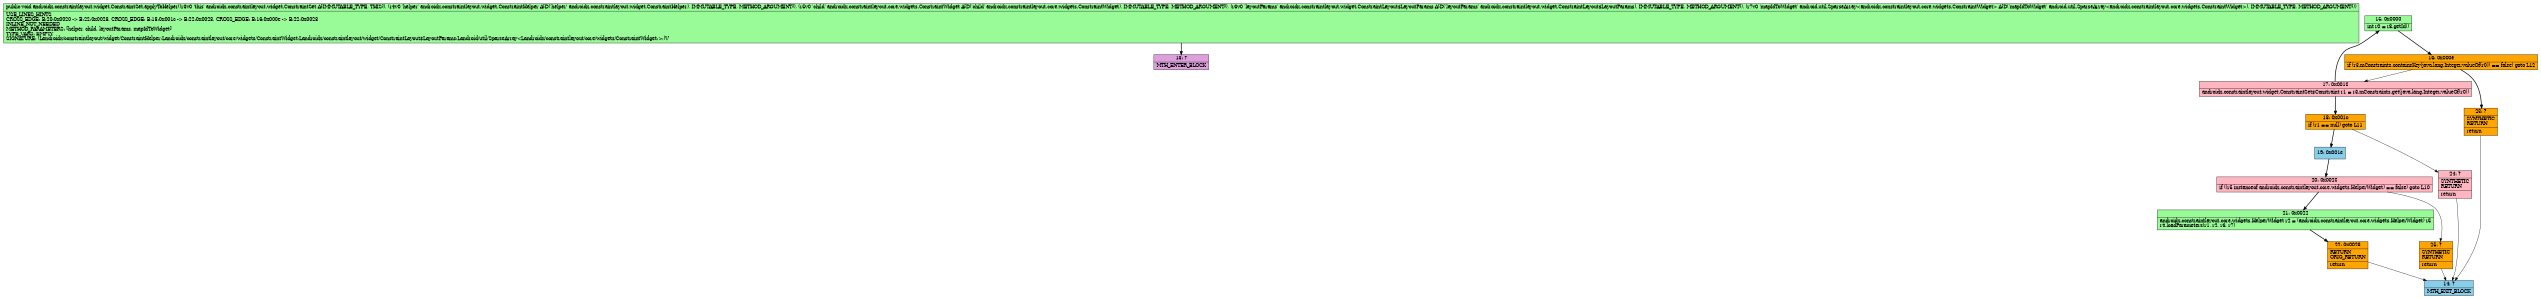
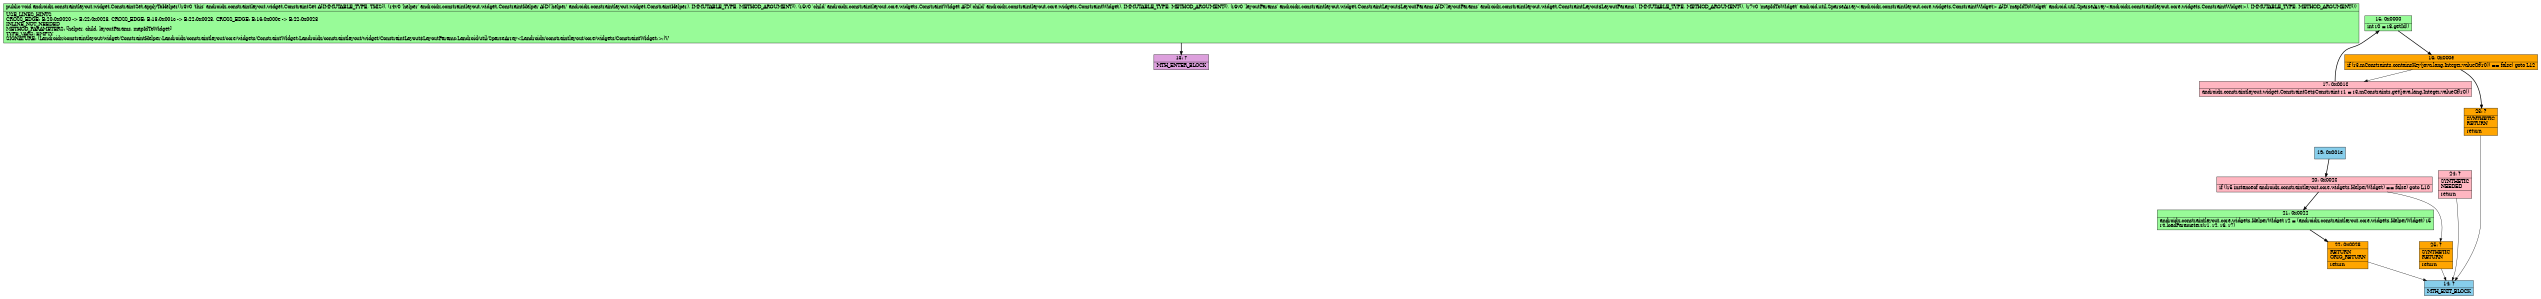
(2335, 122) -> none
(2451, 187) -> (2452, 187)
